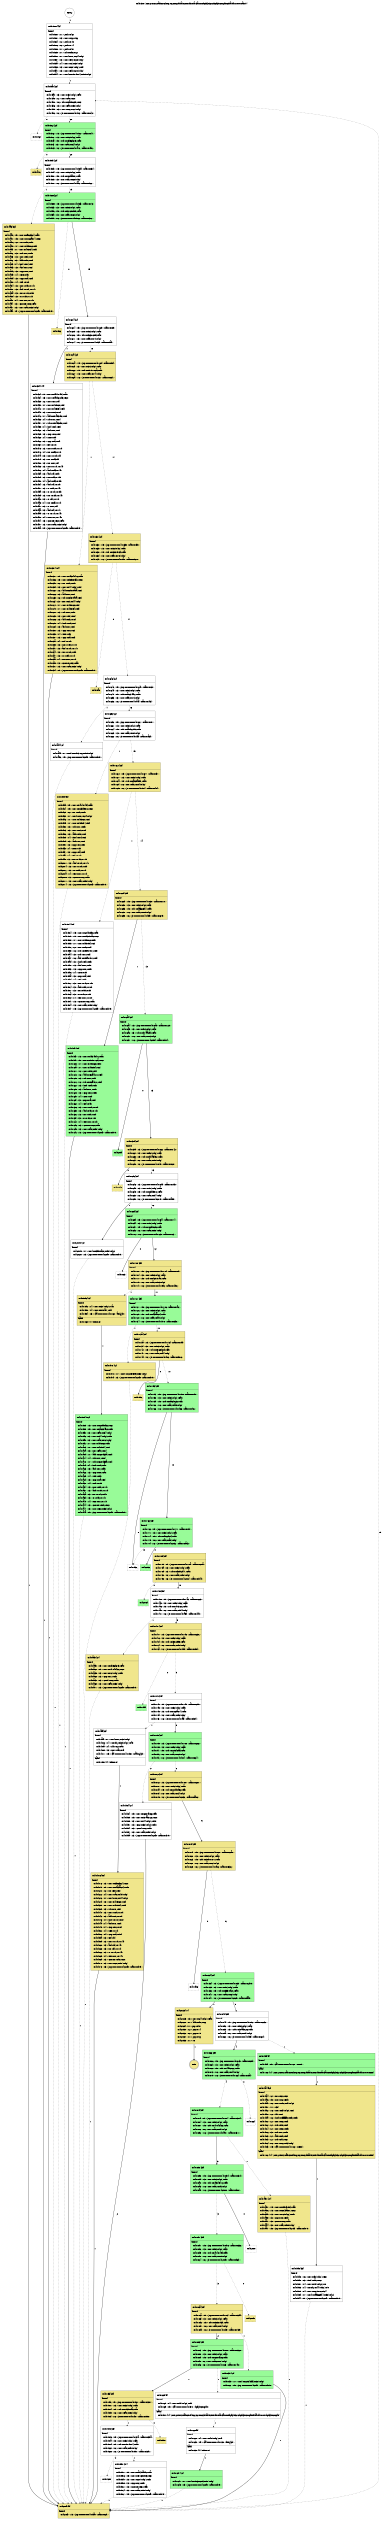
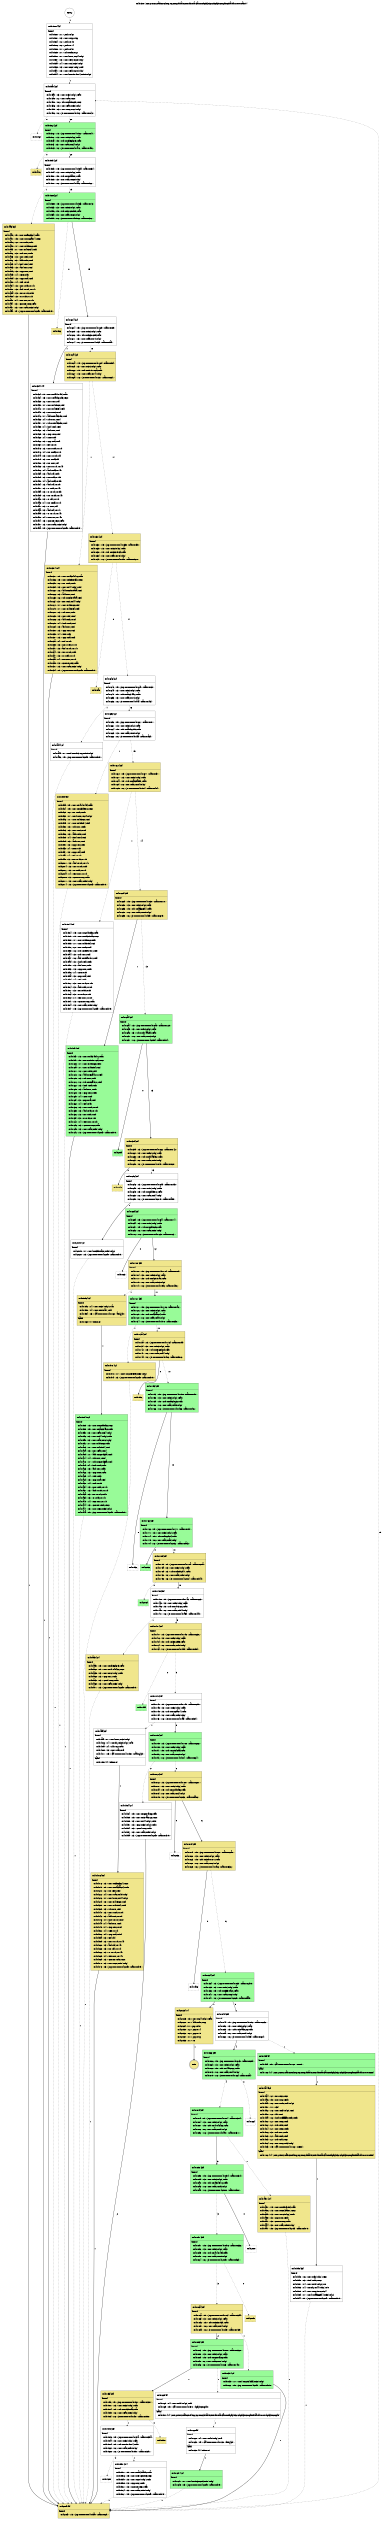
(151, 1205) -> none
(138, 1554) -> (173, 1550)
none -> (175, 1856)
